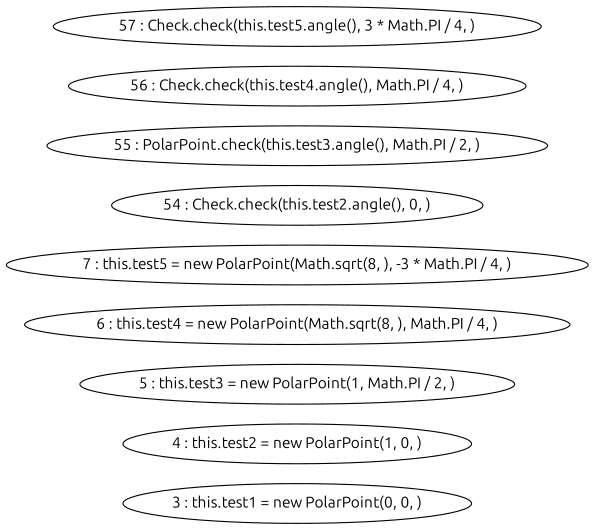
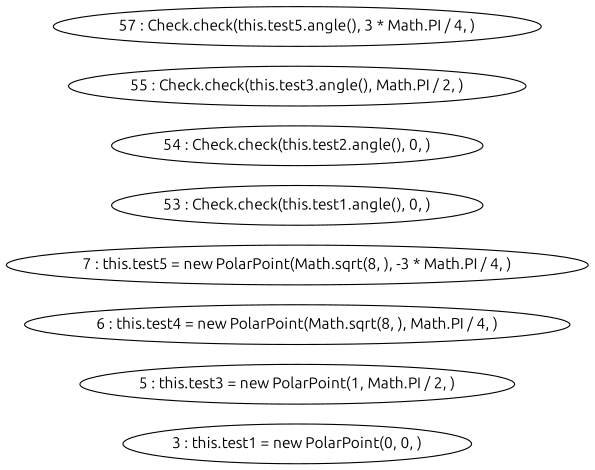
(297, 86) -> none
(297, 146) -> (297, 86)
none -> (297, 205)
(297, 444) -> none
